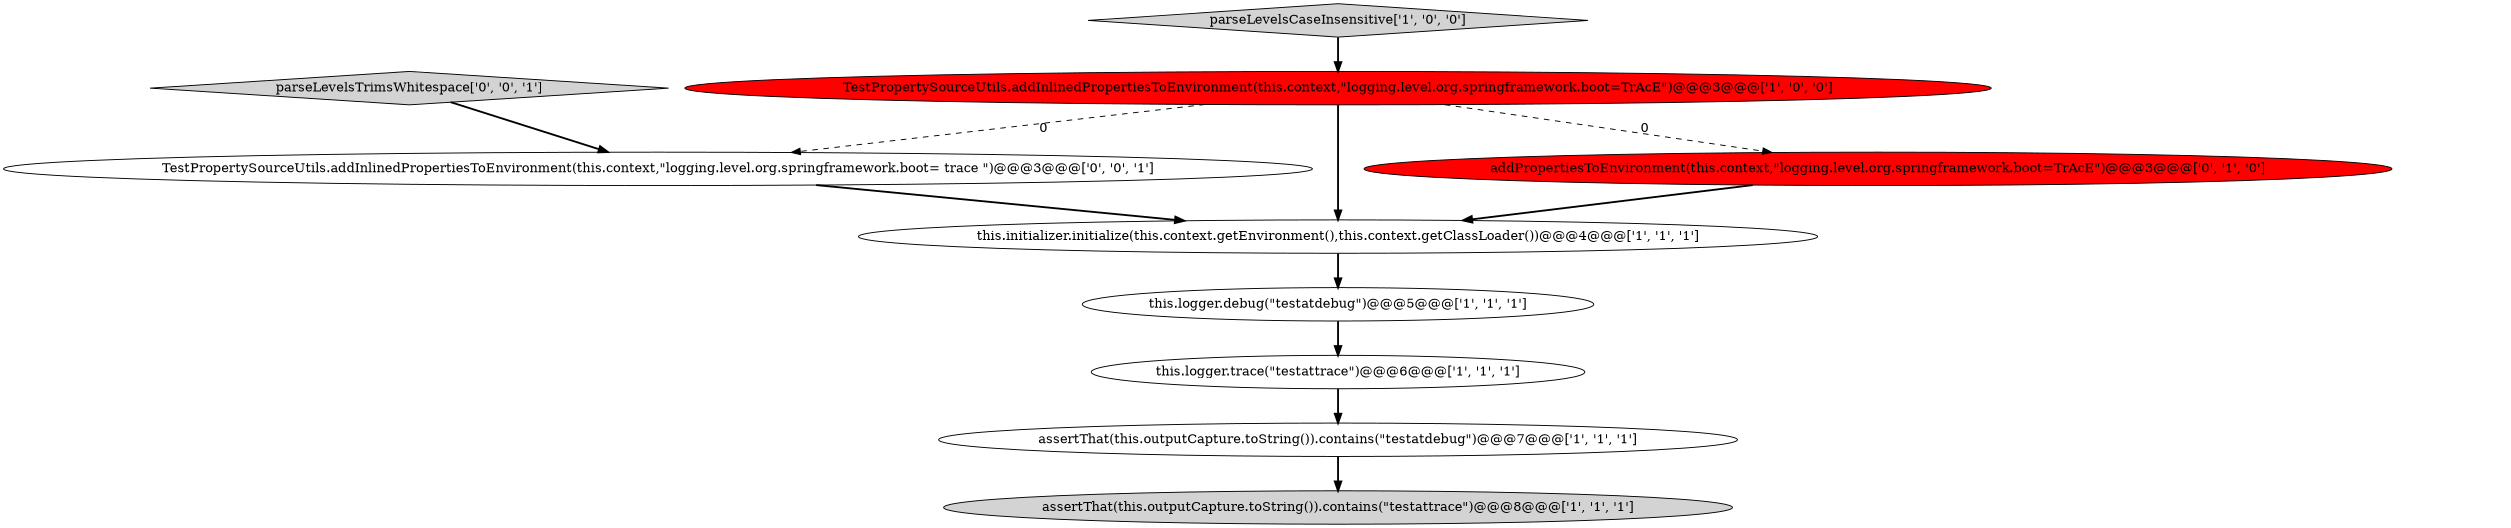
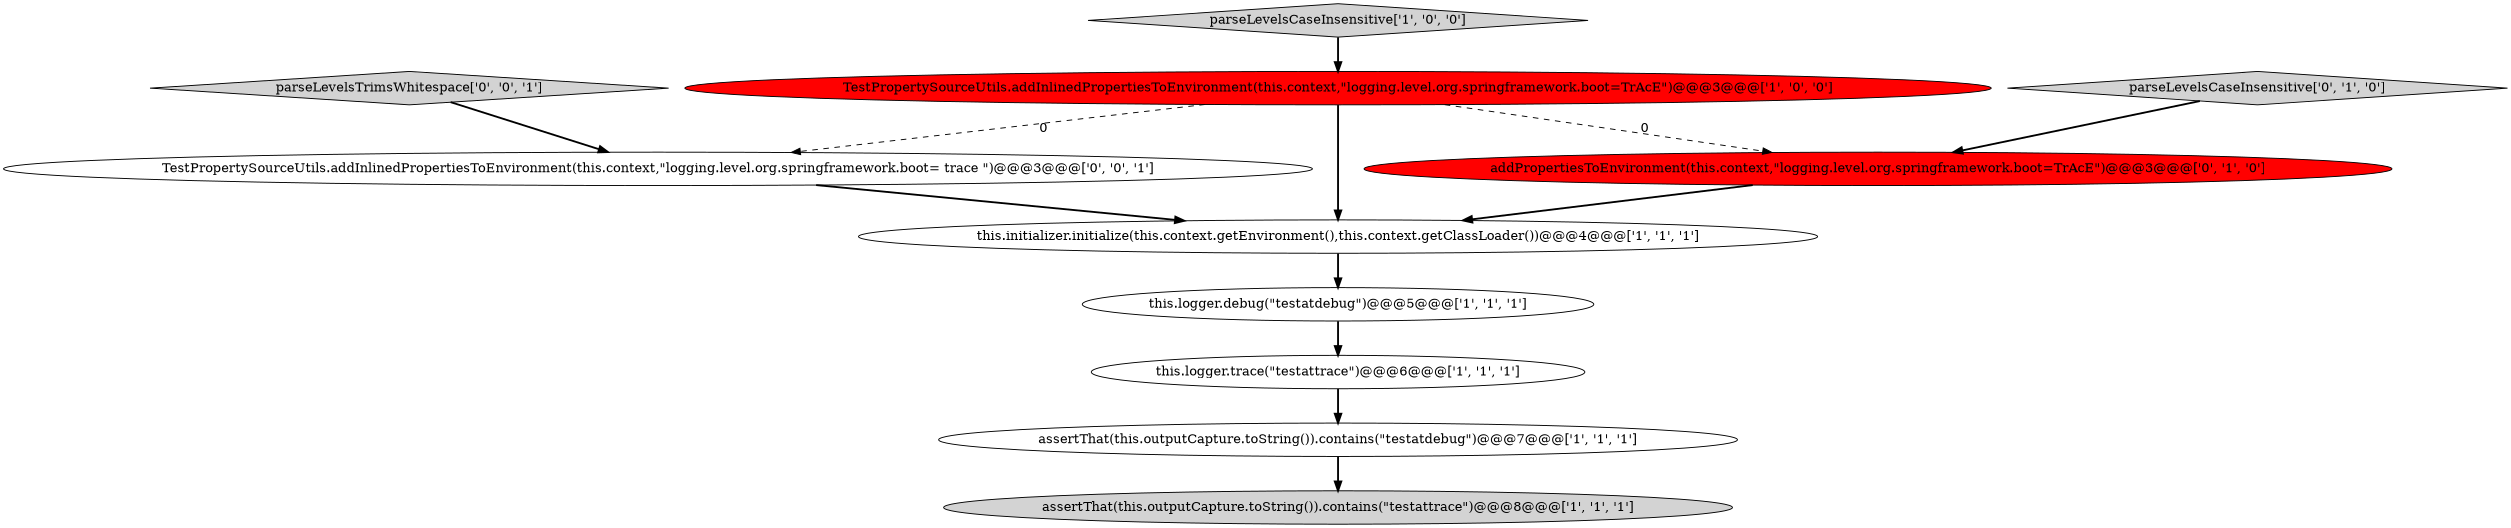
none -> (2257, 88)
